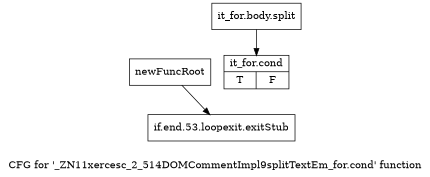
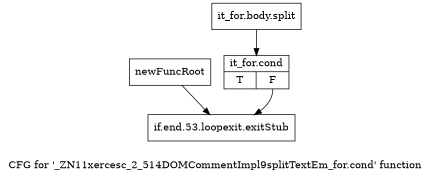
none -> (269, 101)
